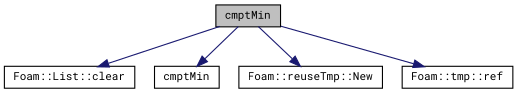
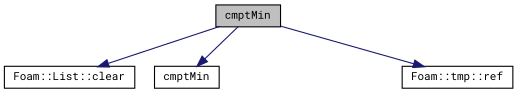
(311, 77) -> none
